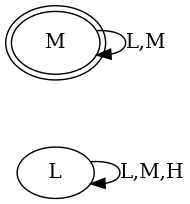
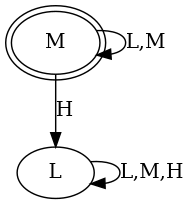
none -> (56, 103)
